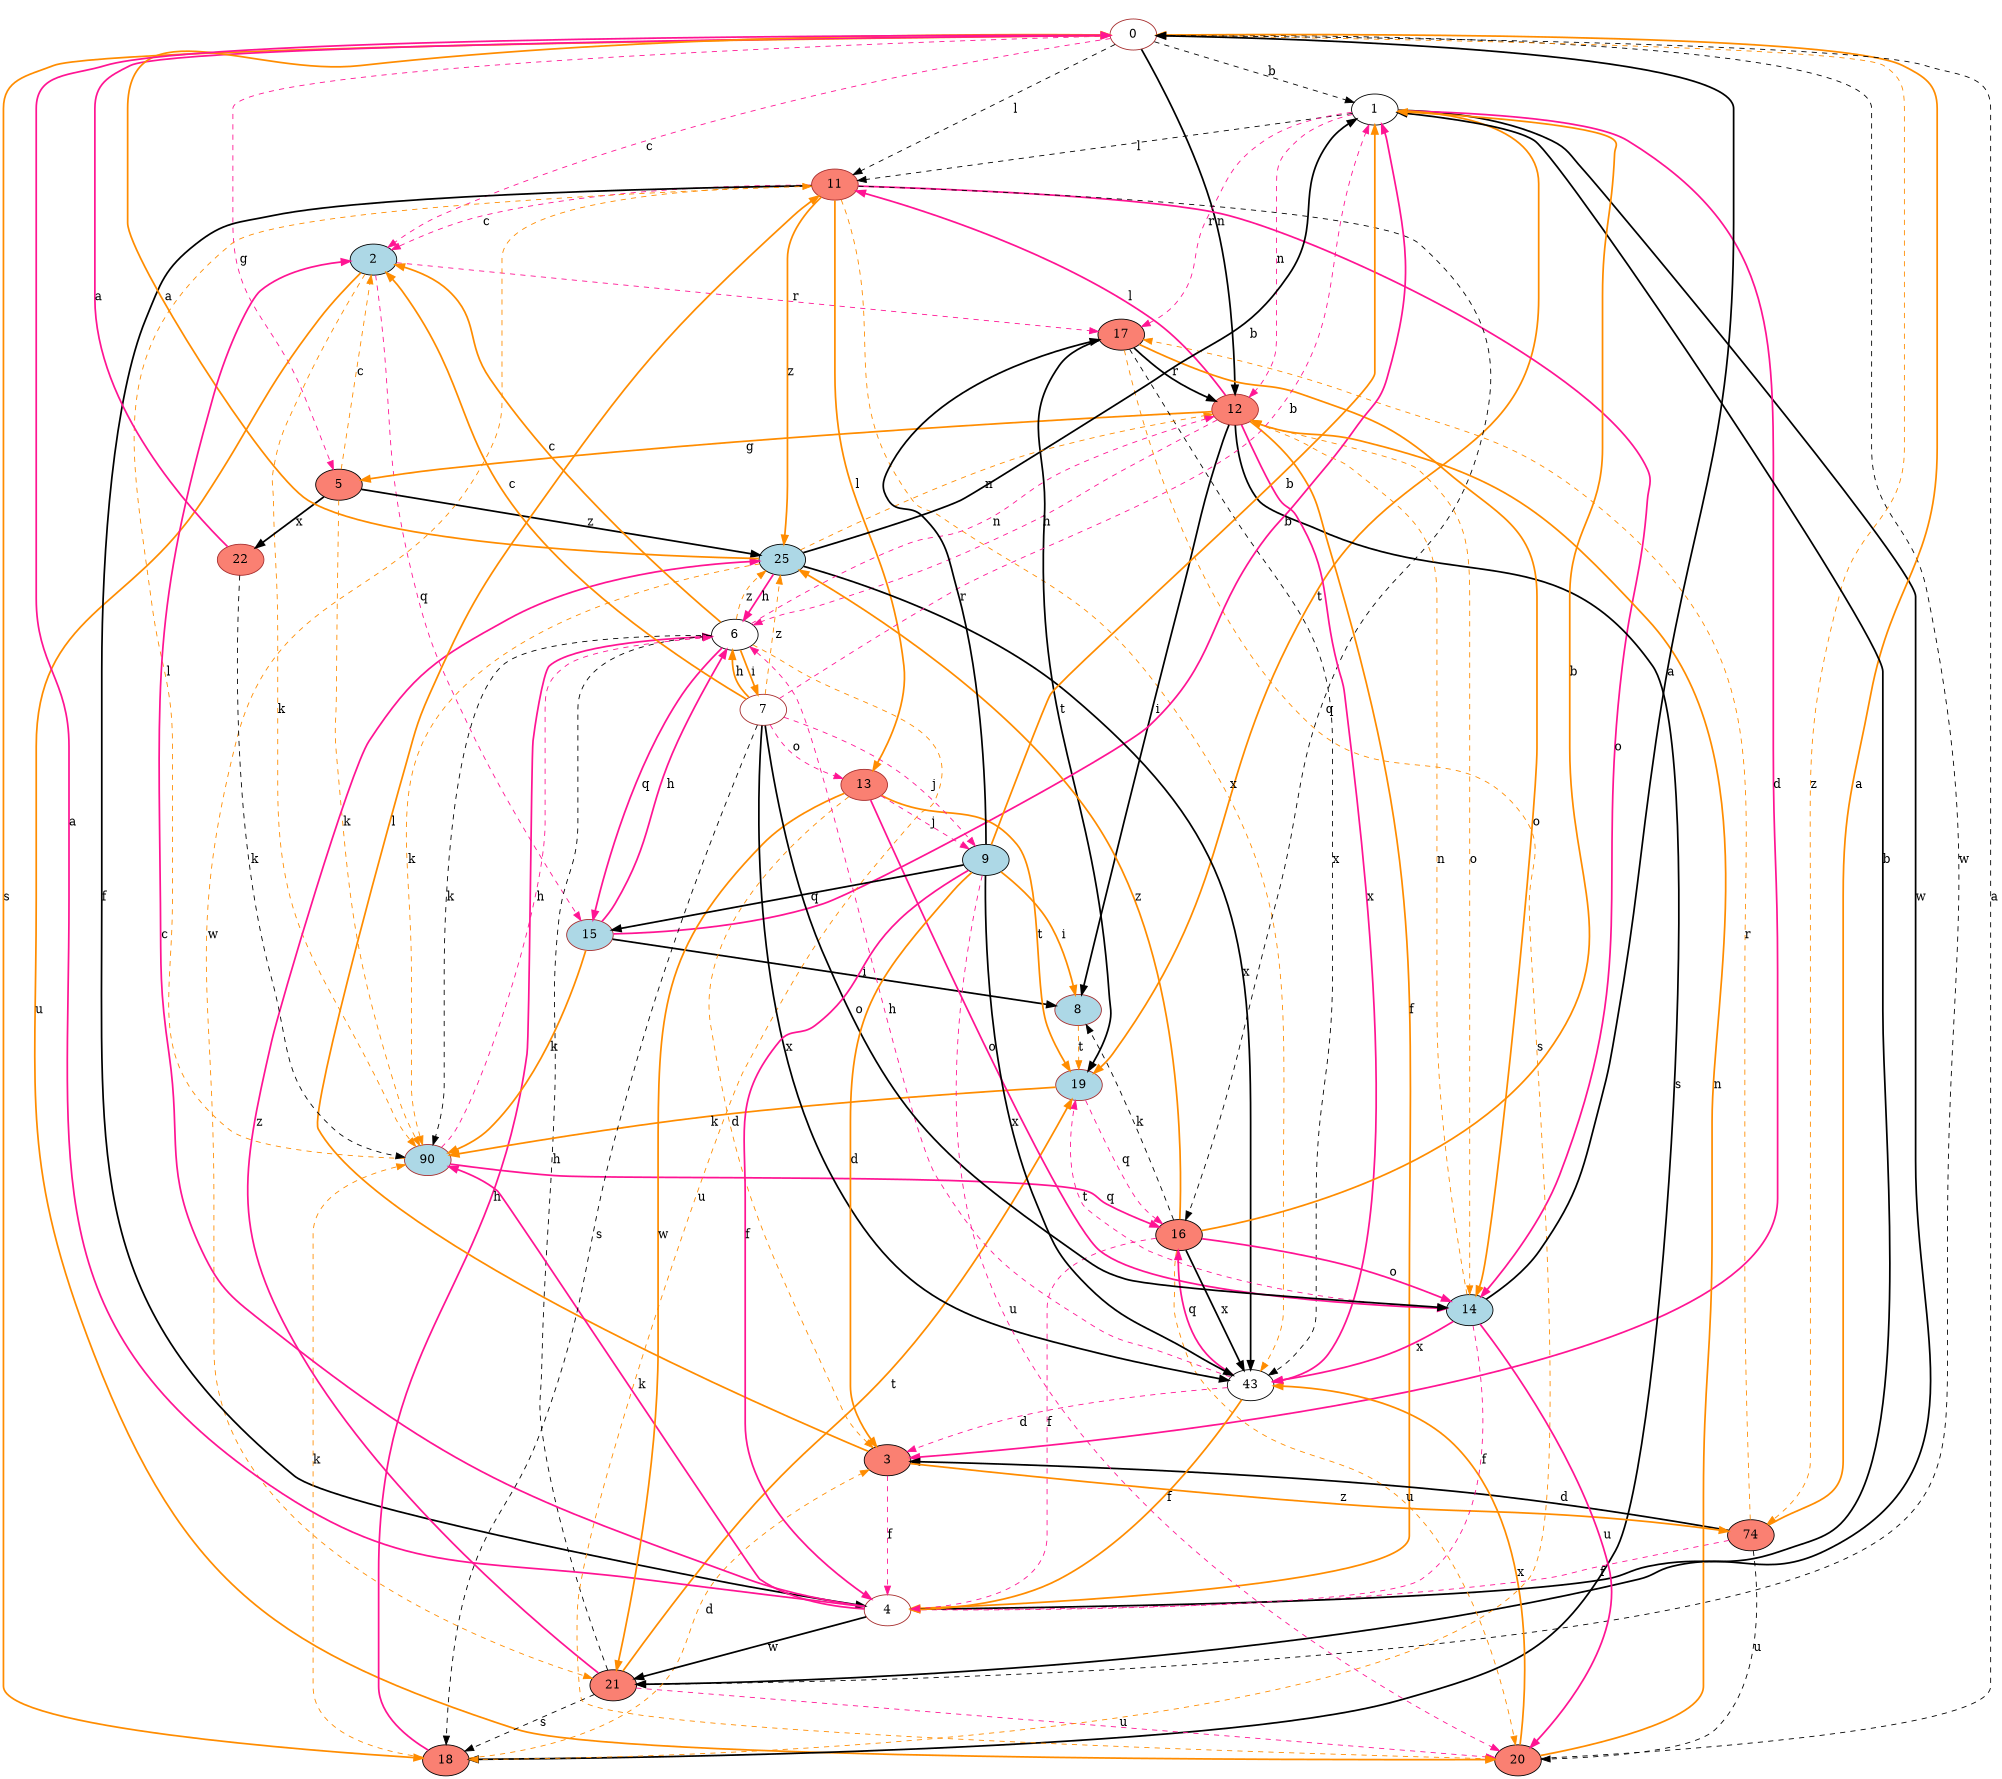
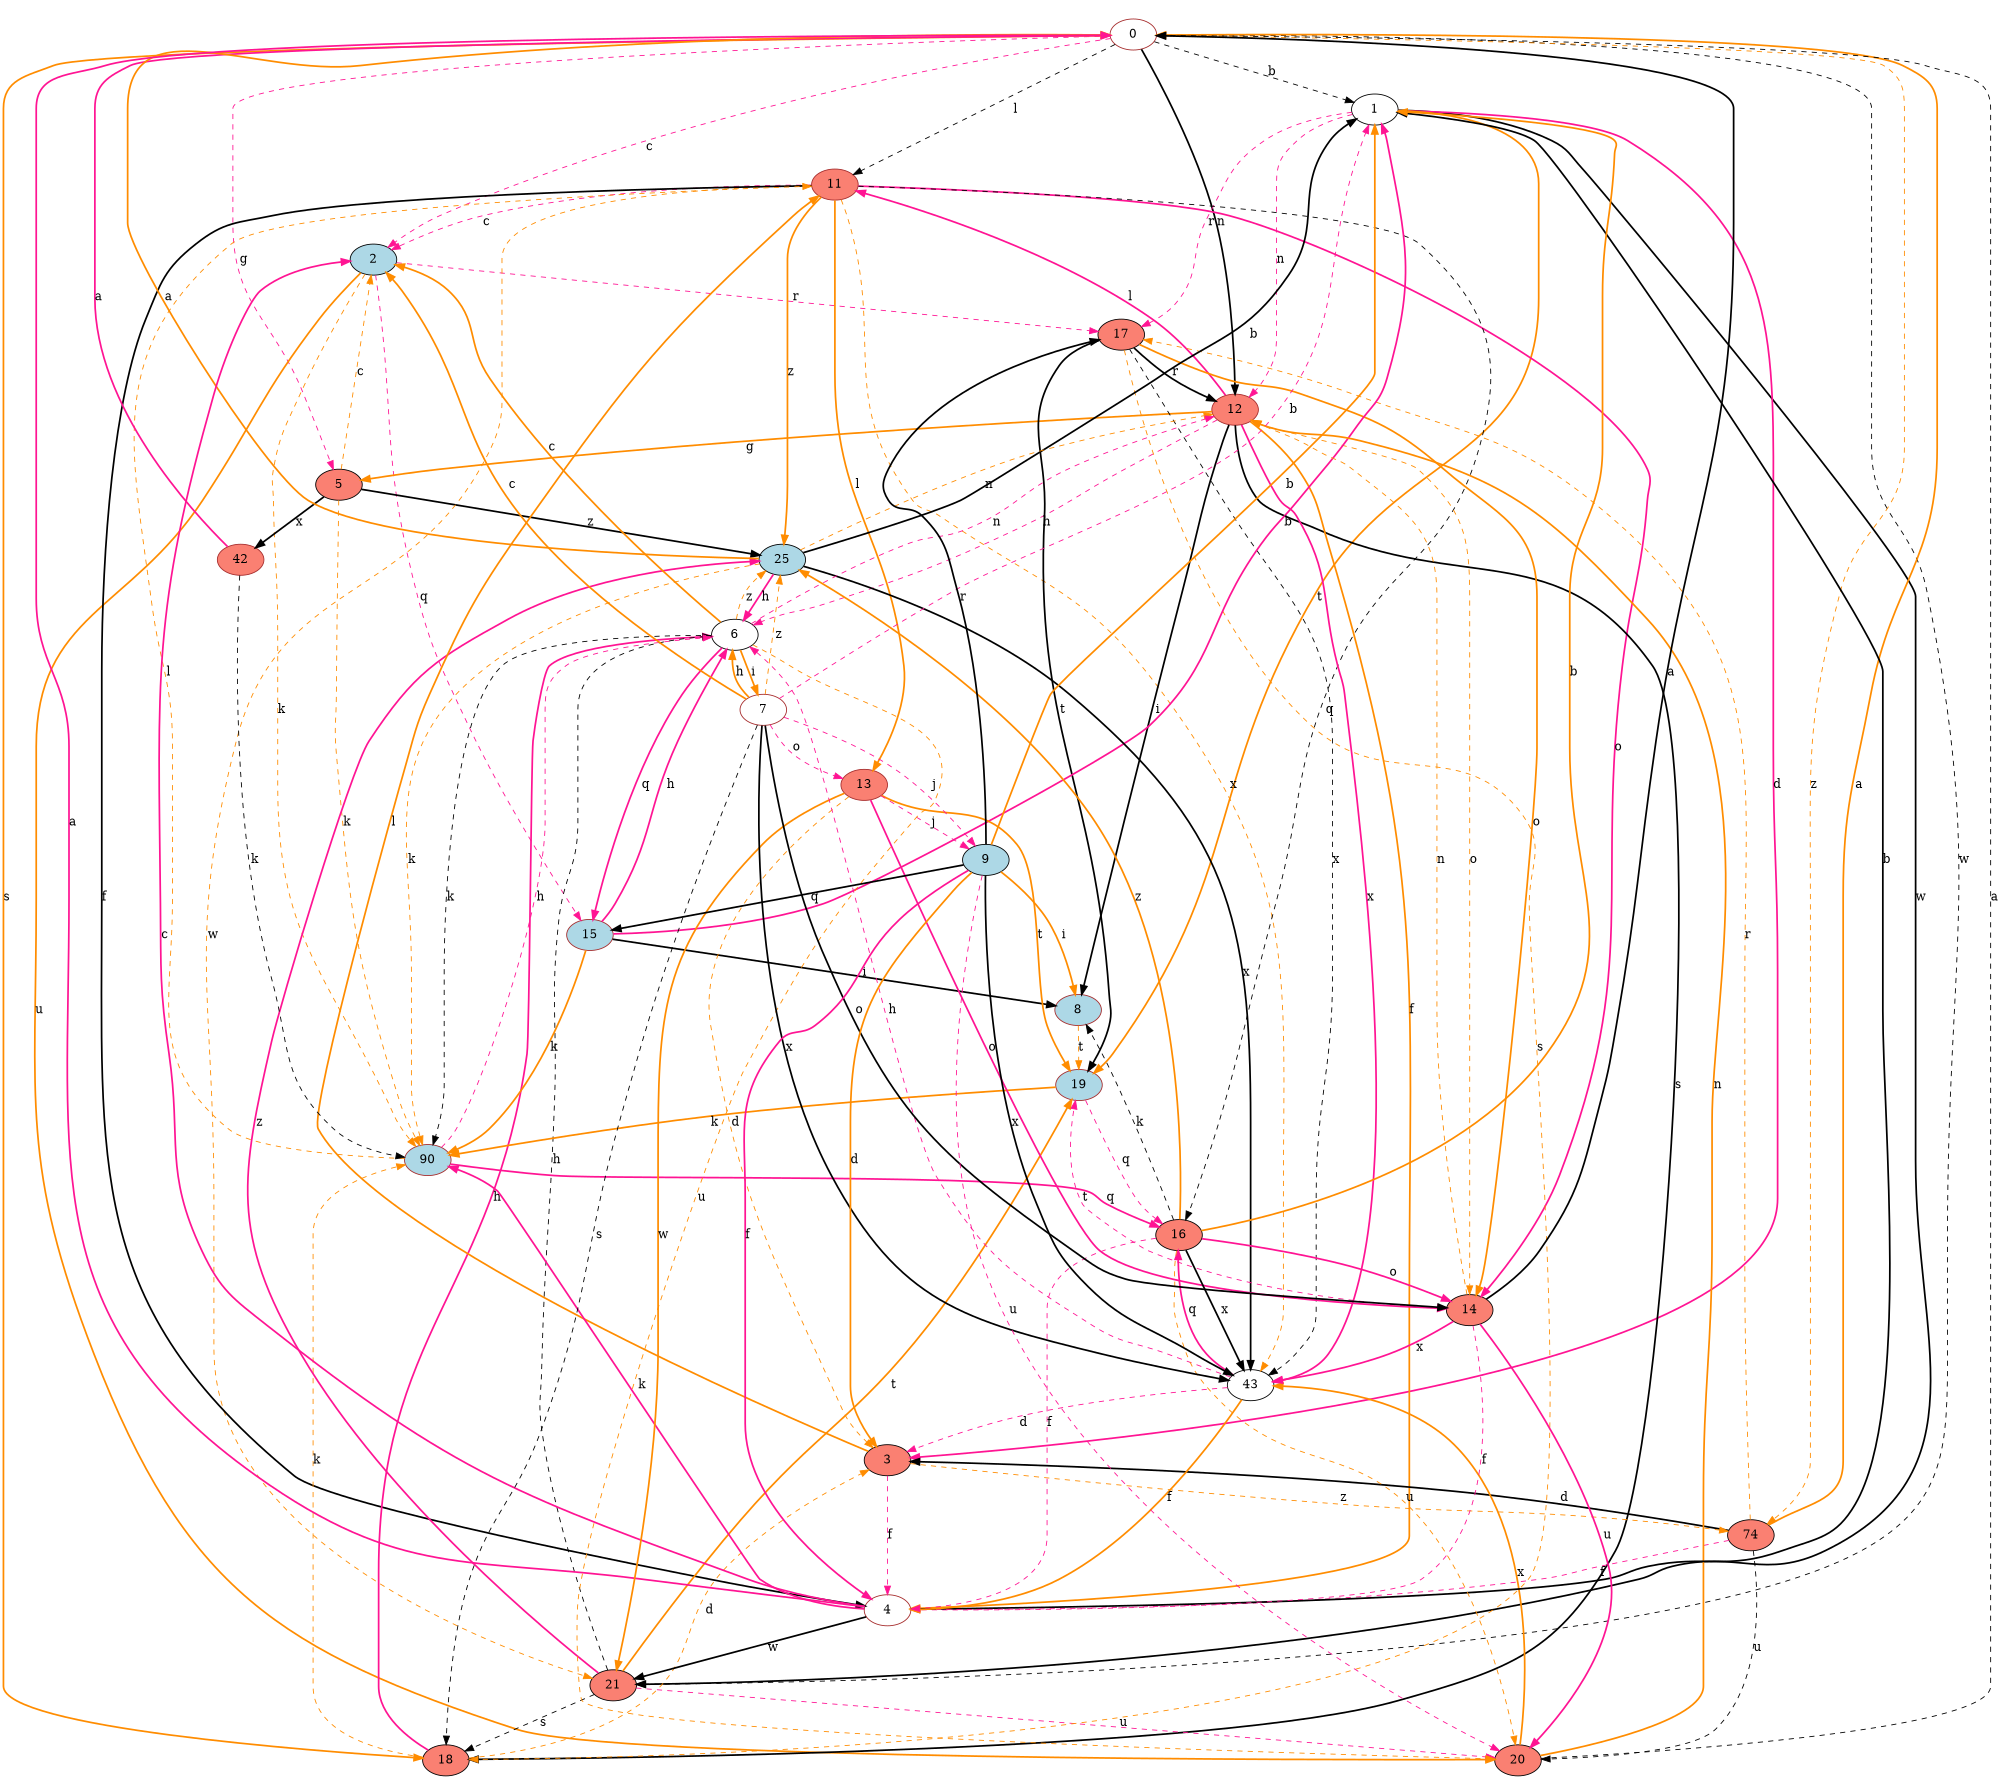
(1109, 146) -> none
(241, 560) -> (241, 560)
(1470, 1310) -> (1470, 1310)
(1315, 1502) -> (1315, 1502)
